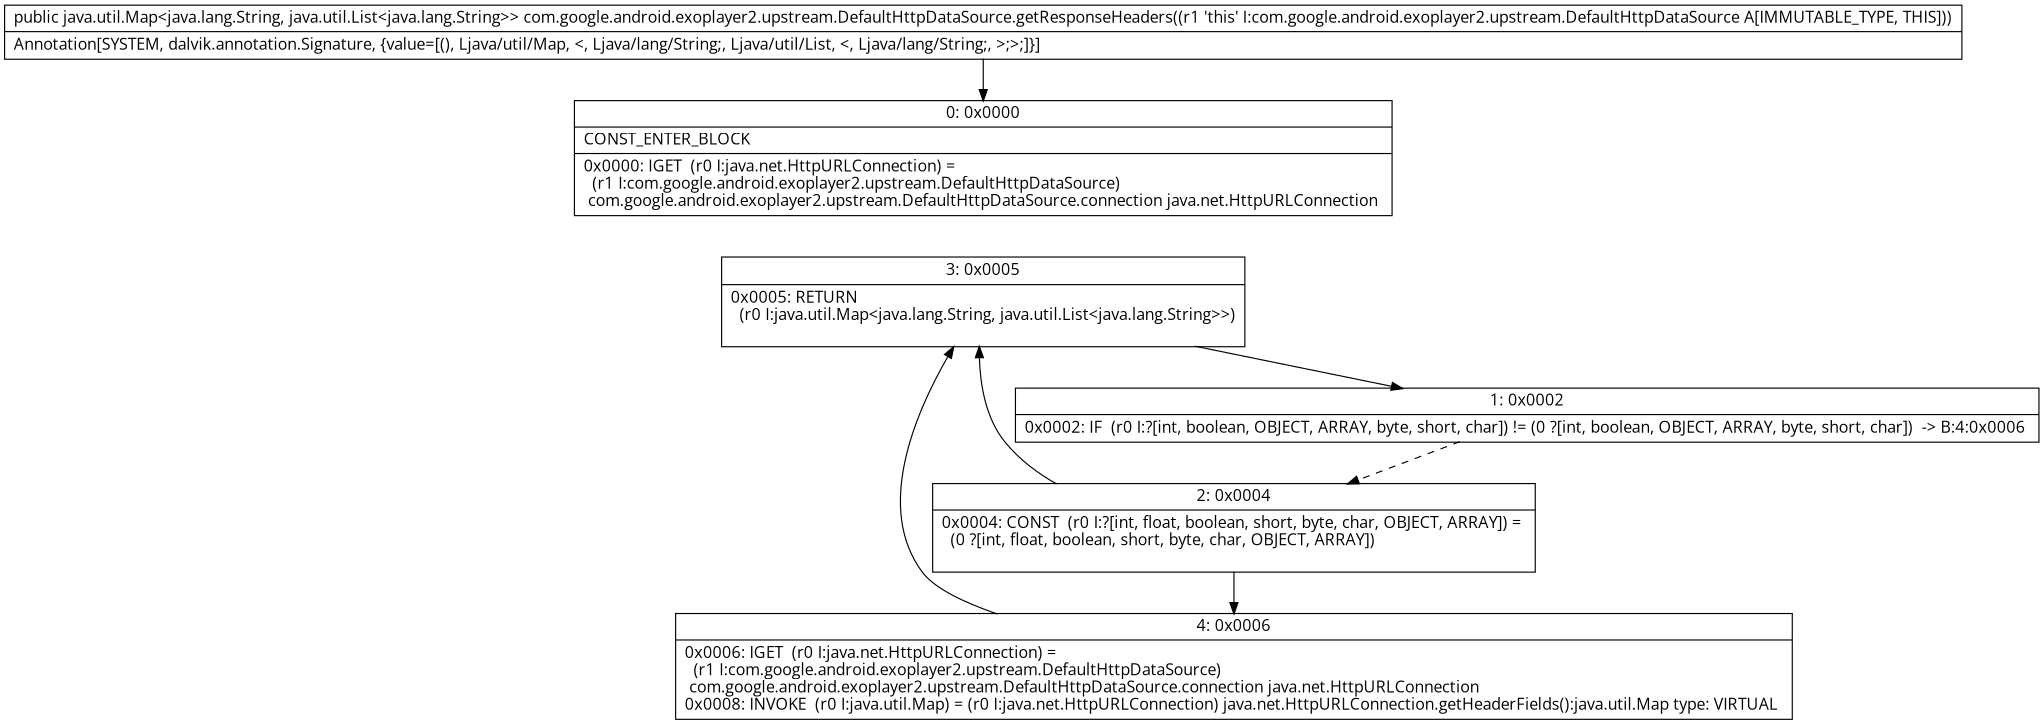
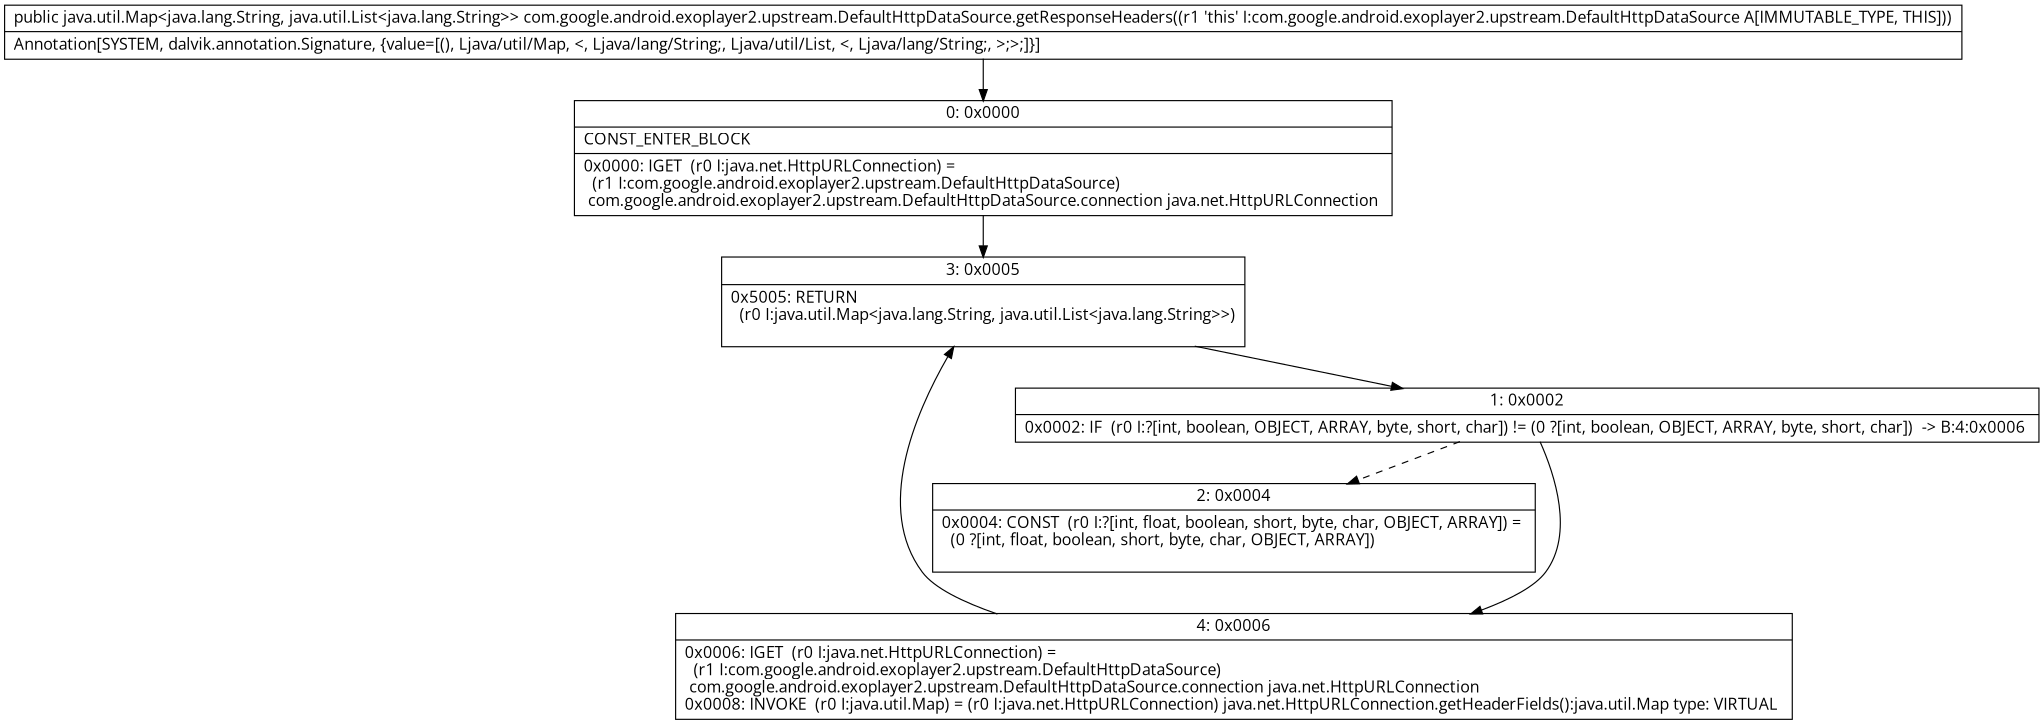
(799, 298) -> (799, 298)
(998, 433) -> (983, 231)
(1234, 587) -> (1558, 544)
